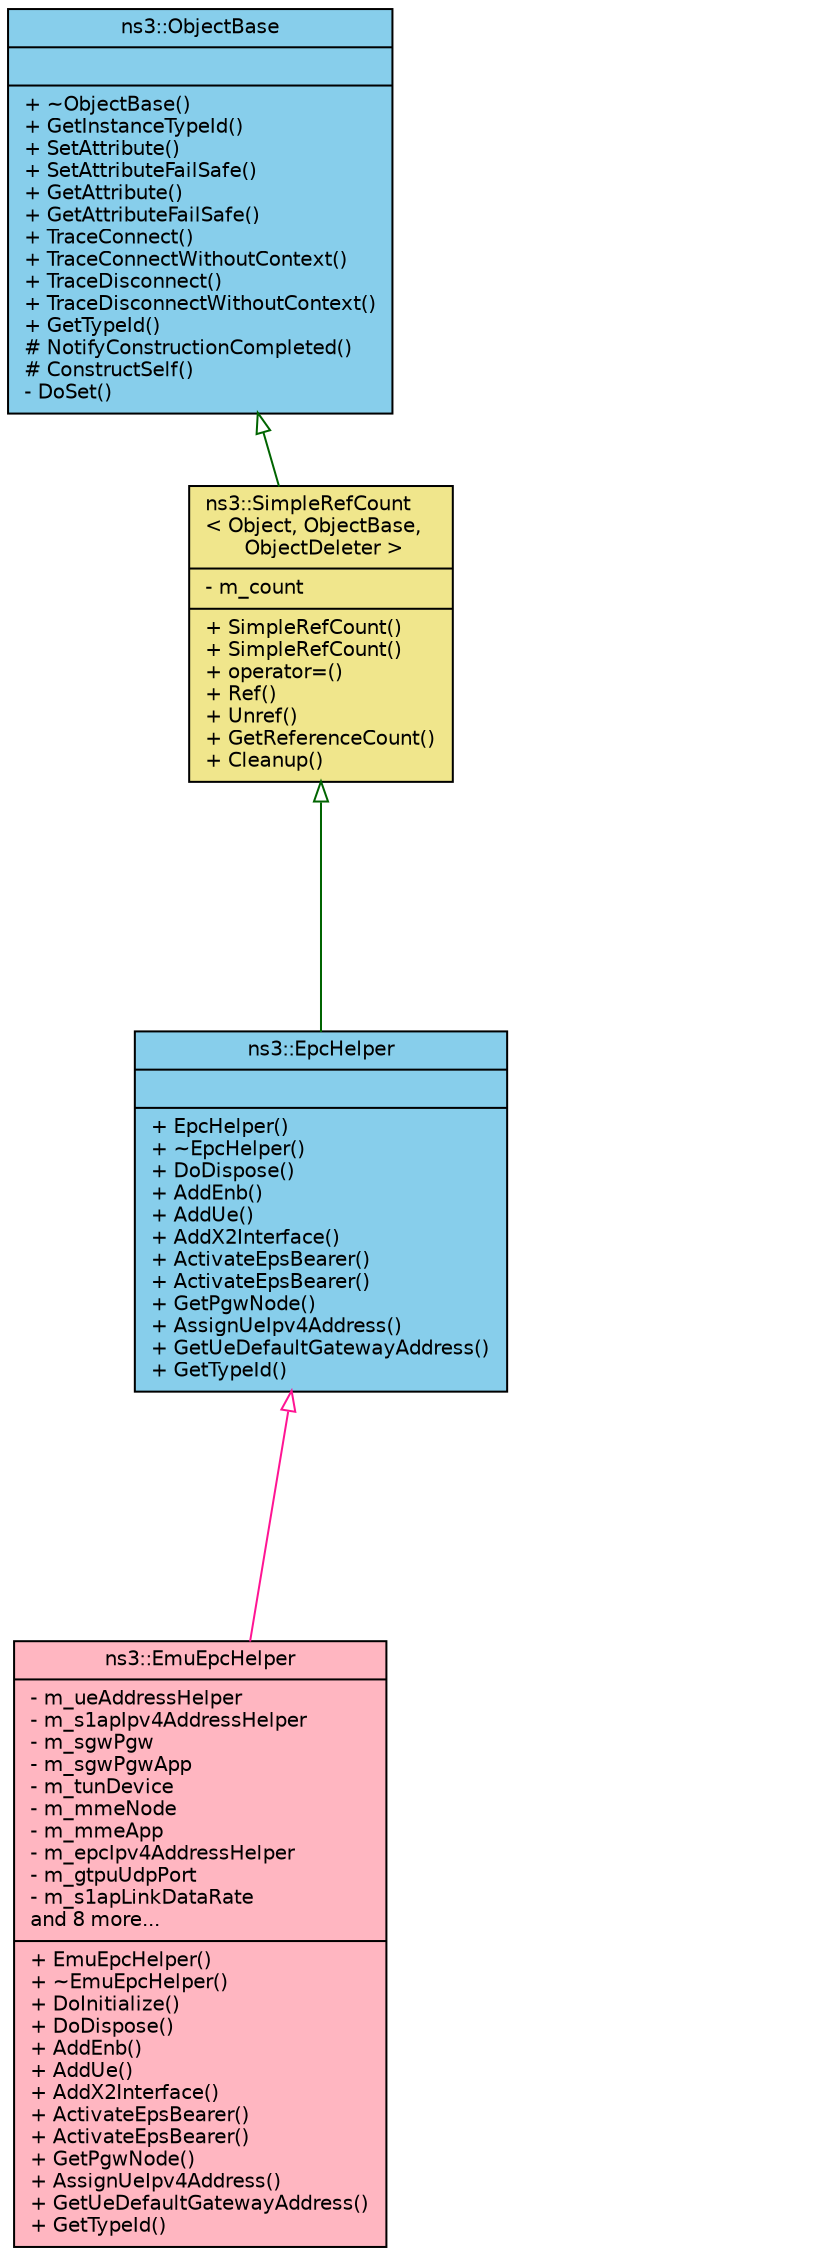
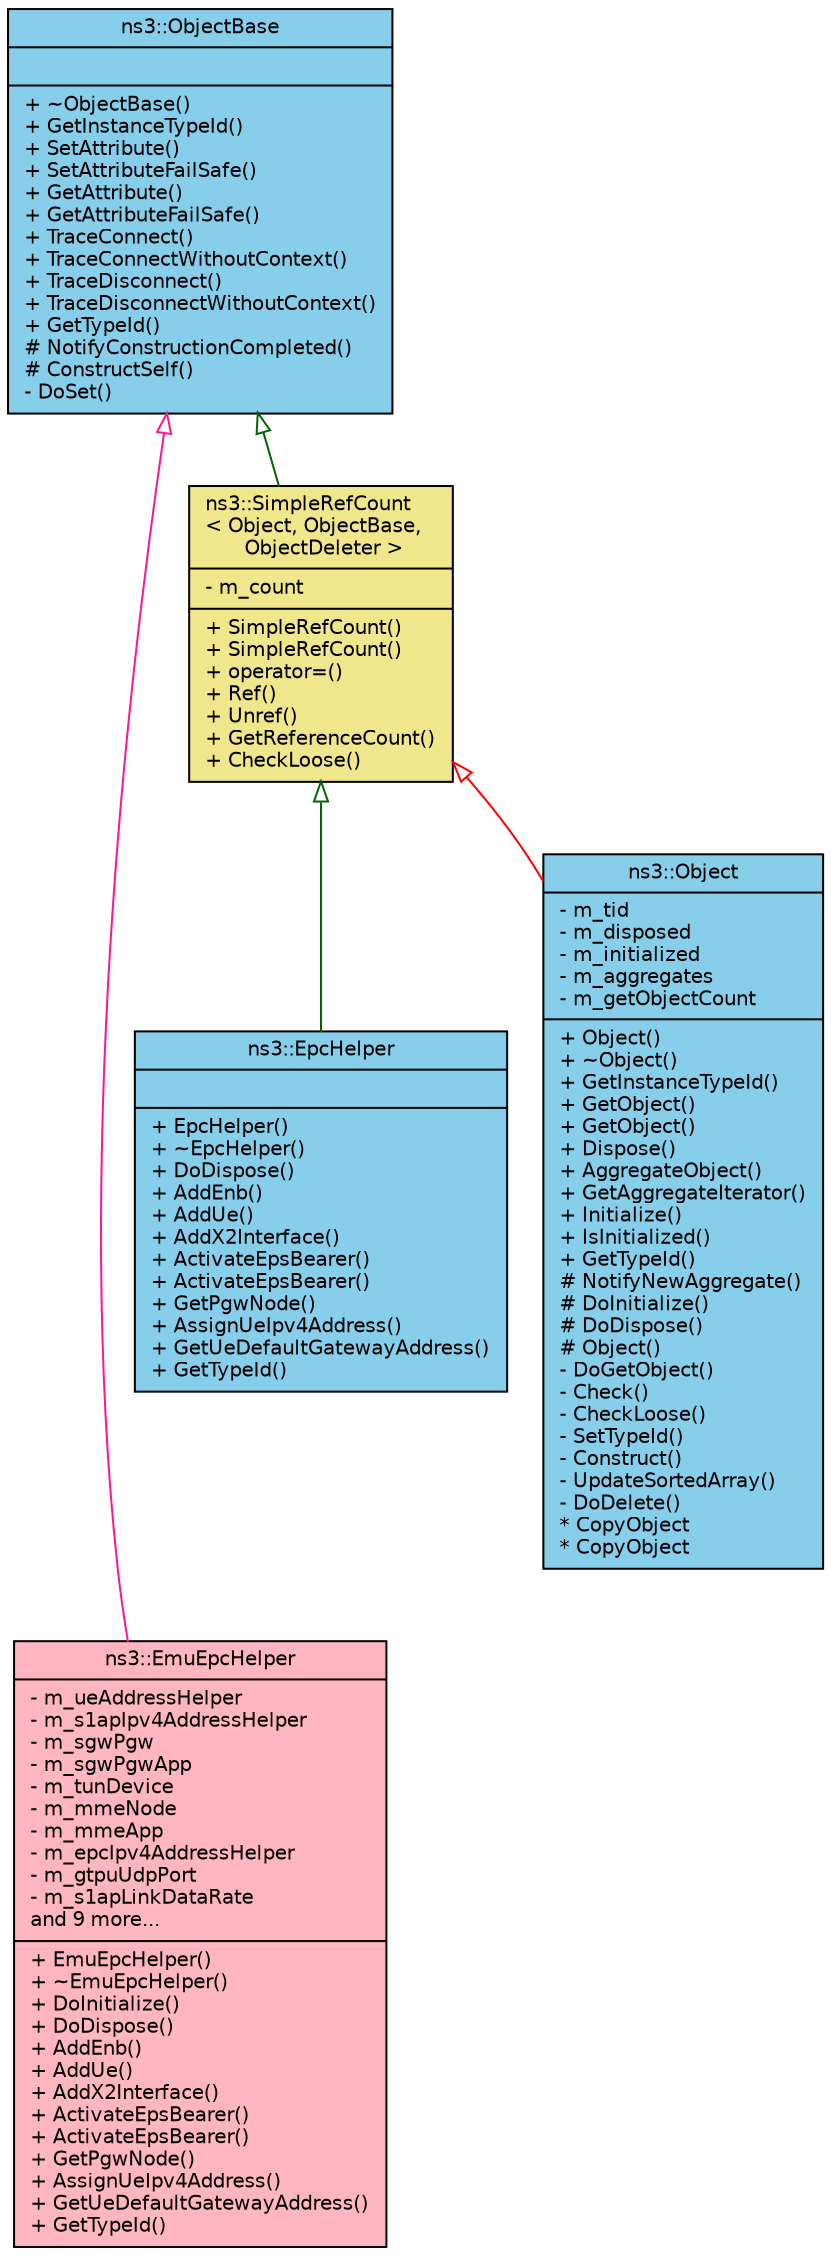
(265, 761) -> (284, 761)
none -> (683, 1212)
(269, 1527) -> (106, 1037)
(96, 1920) -> (96, 1920)
